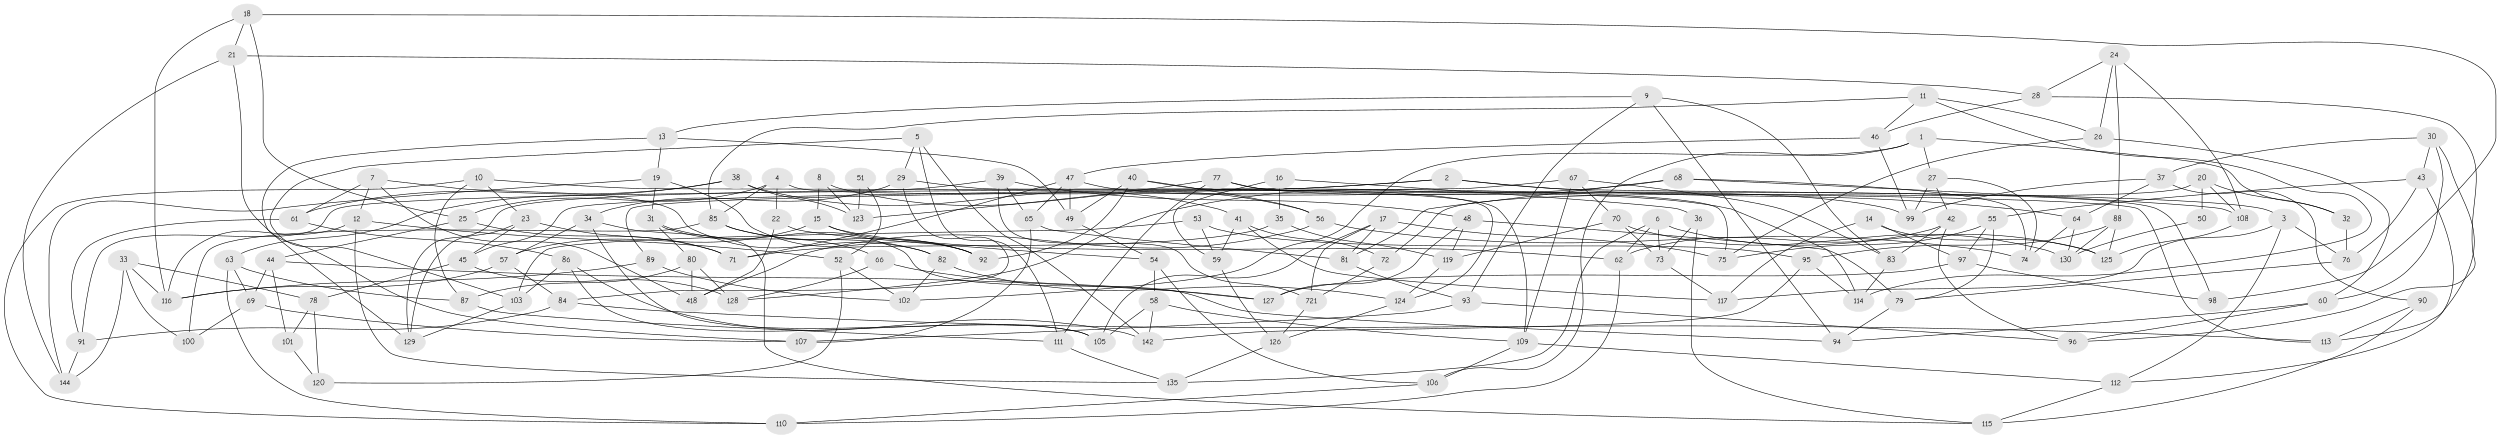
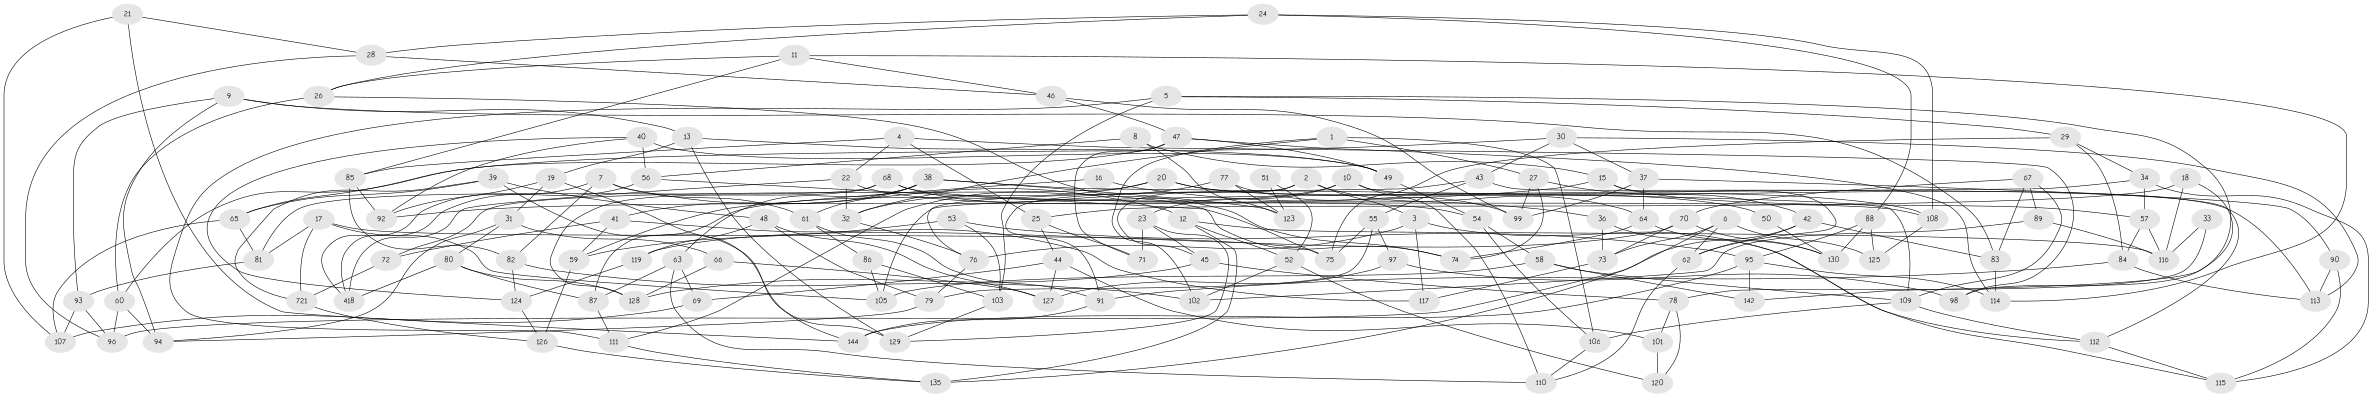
(240, 35) -> none
none -> (846, 199)
(1489, 206) -> (1461, 193)
(1280, 219) -> none
(1870, 219) -> none
(994, 320) -> none
(113, 330) -> (1435, 317)
(189, 342) -> none
